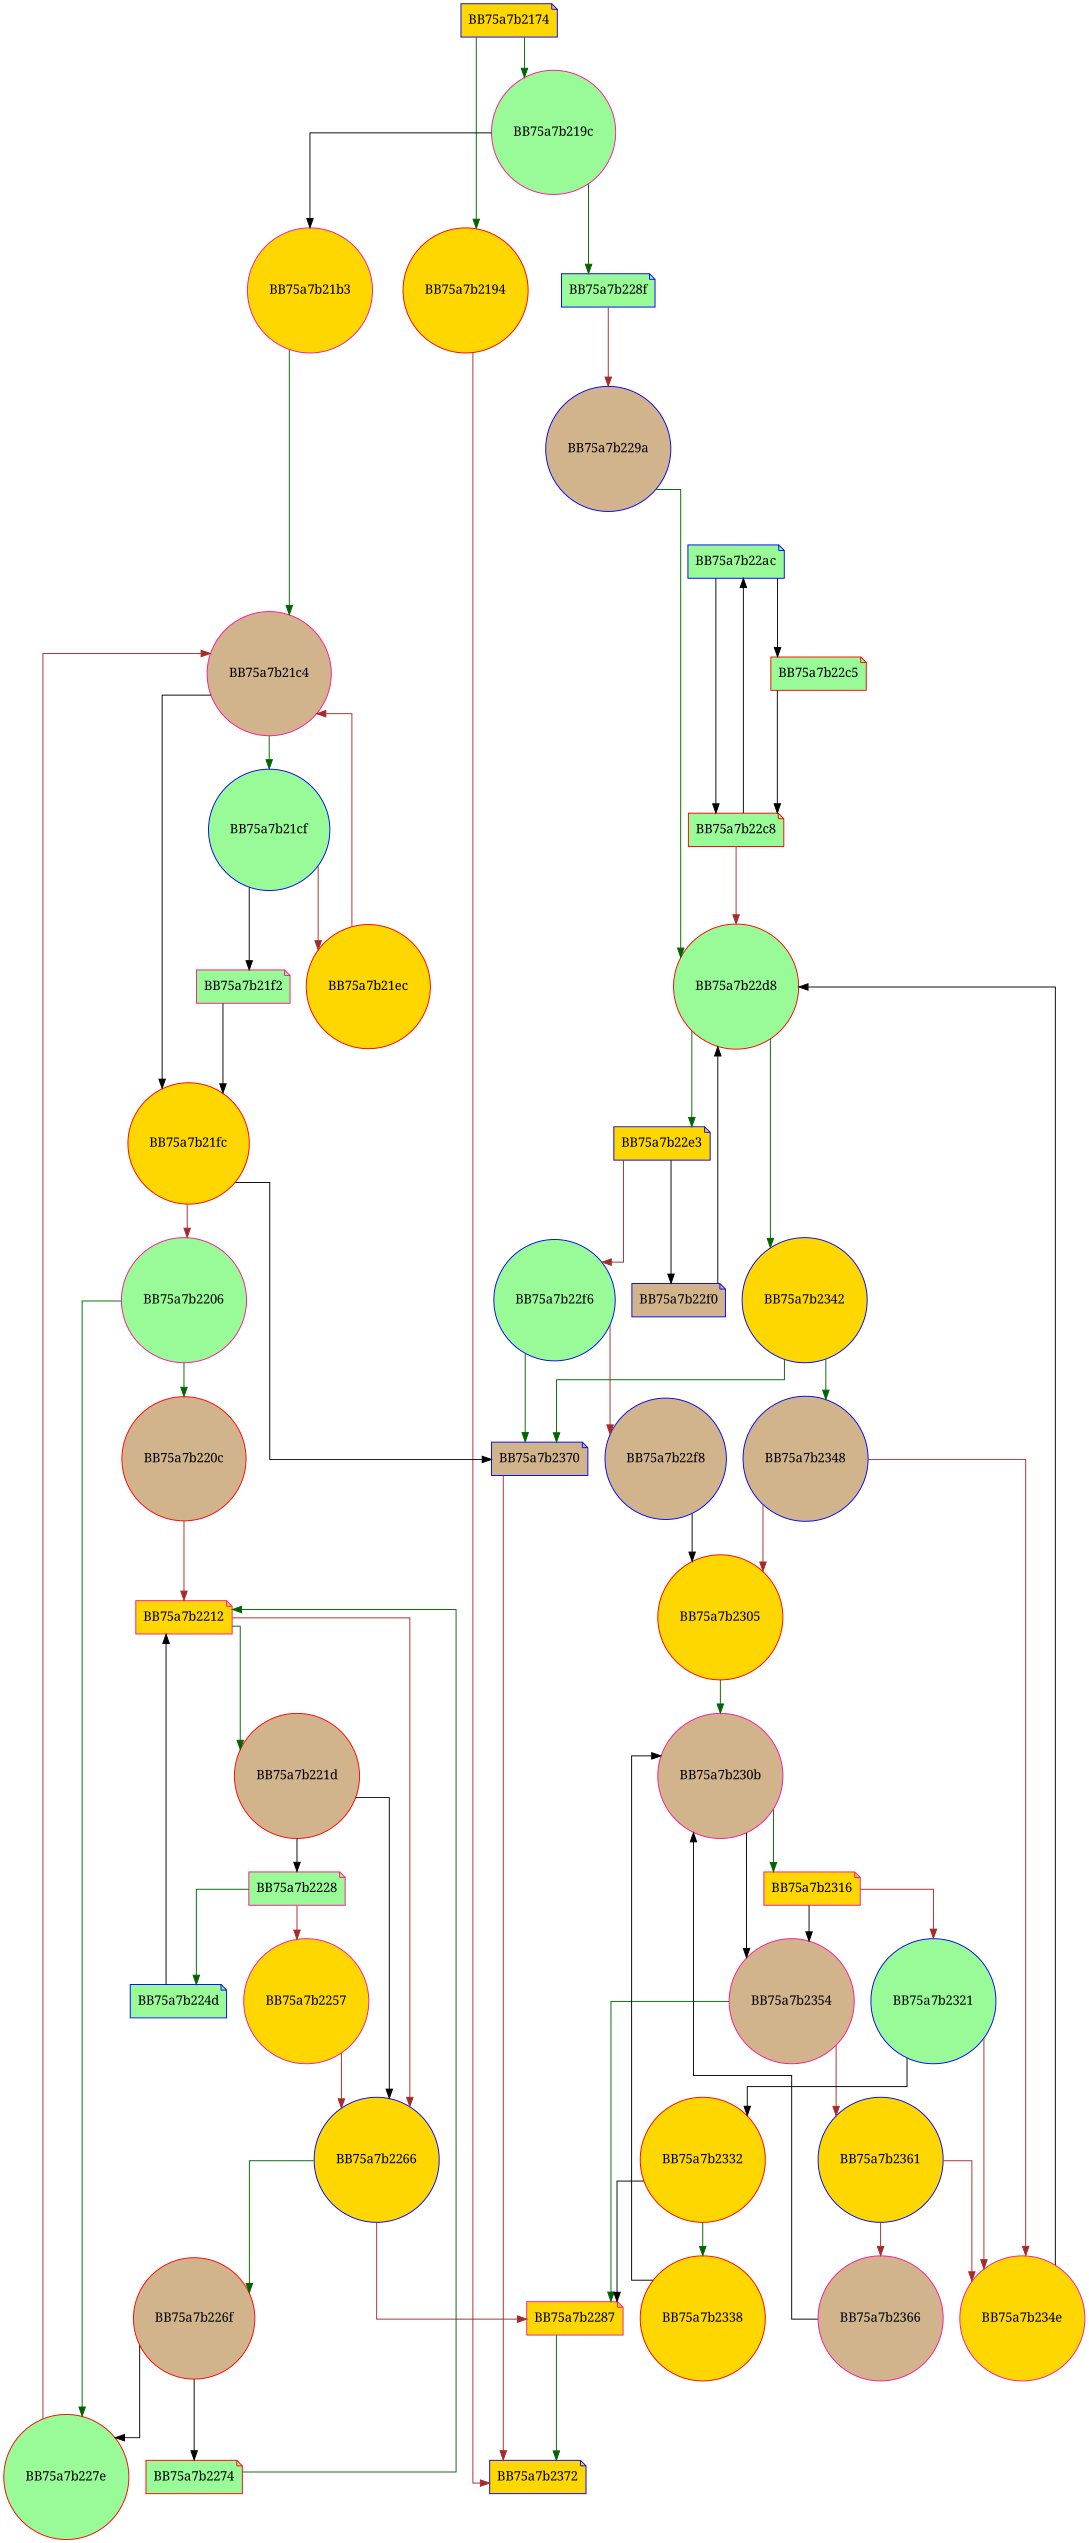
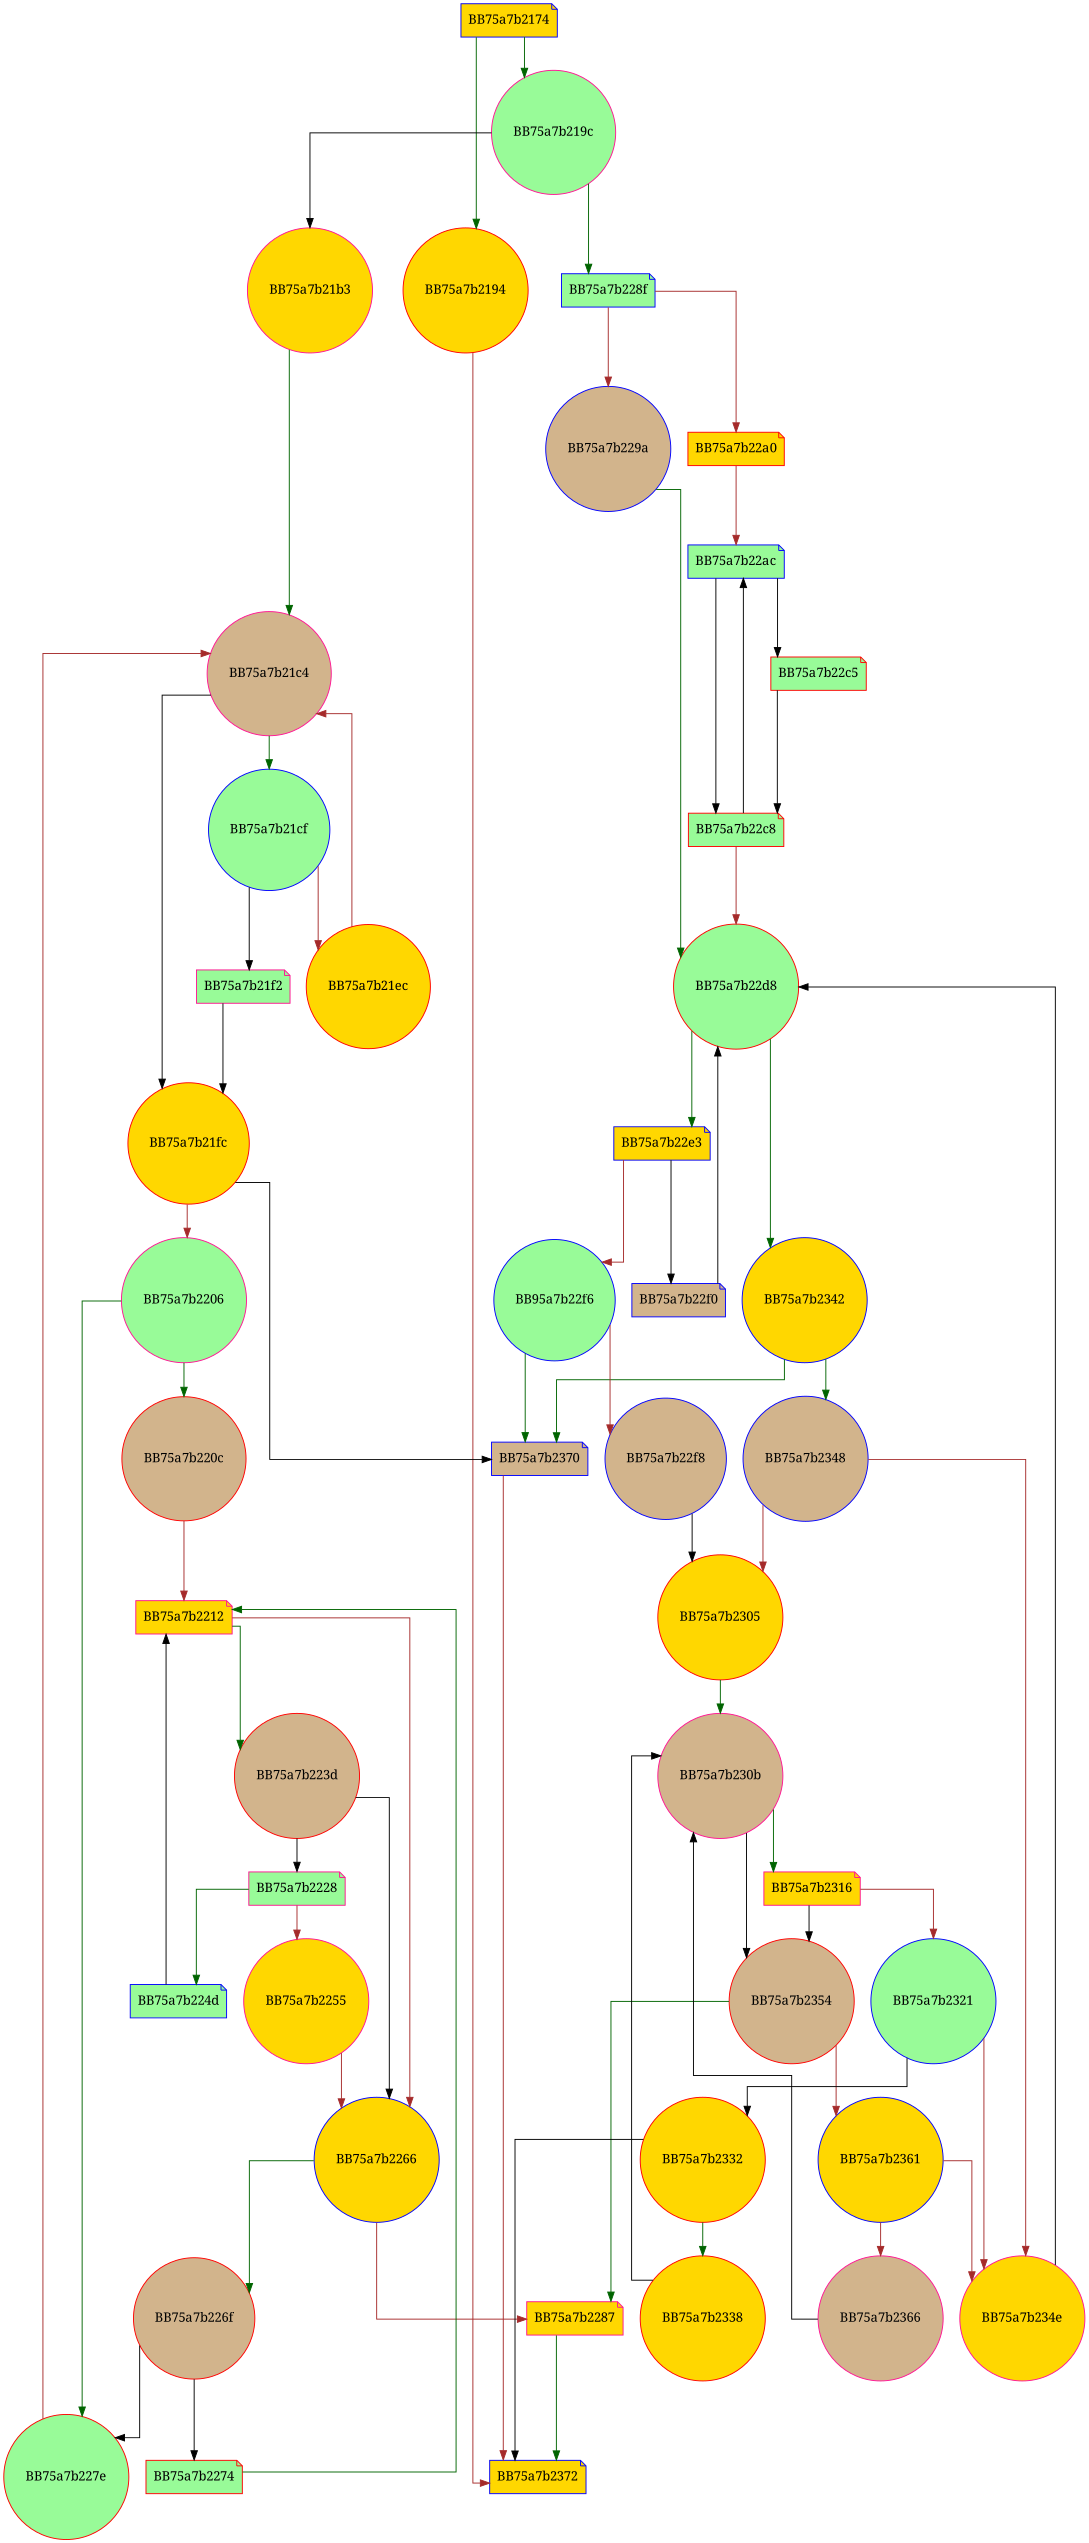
none -> (736, 449)
(555, 1300) -> (555, 1300)
(297, 1776) -> (297, 1776)
(306, 2001) -> (306, 2001)
(792, 2001) -> (792, 2001)
(617, 2223) -> (515, 2231)
